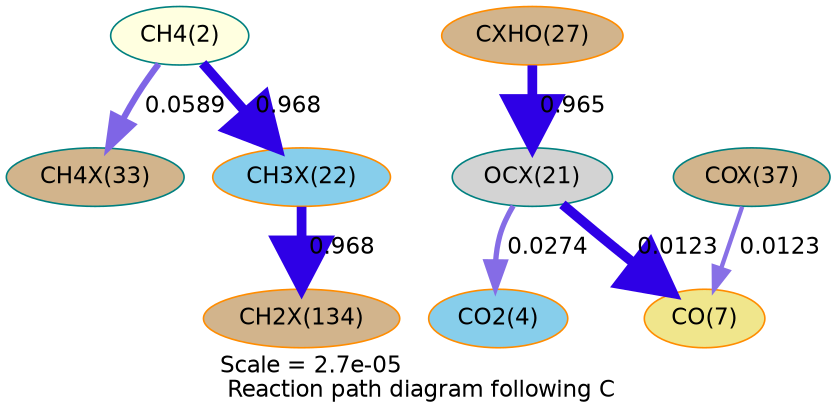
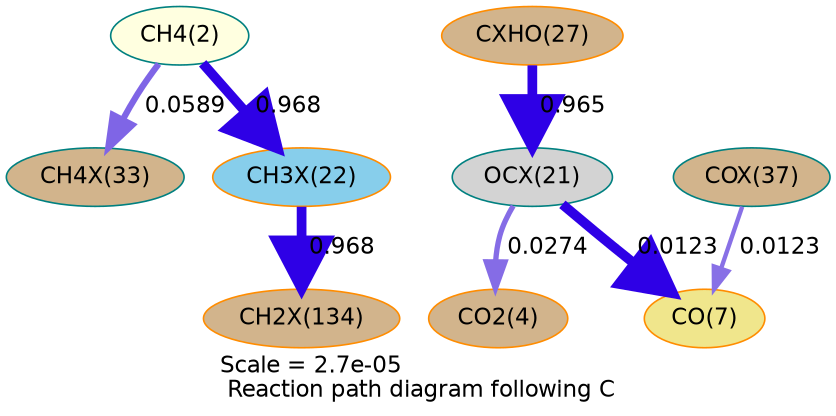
(498, 318) -> (498, 318)
